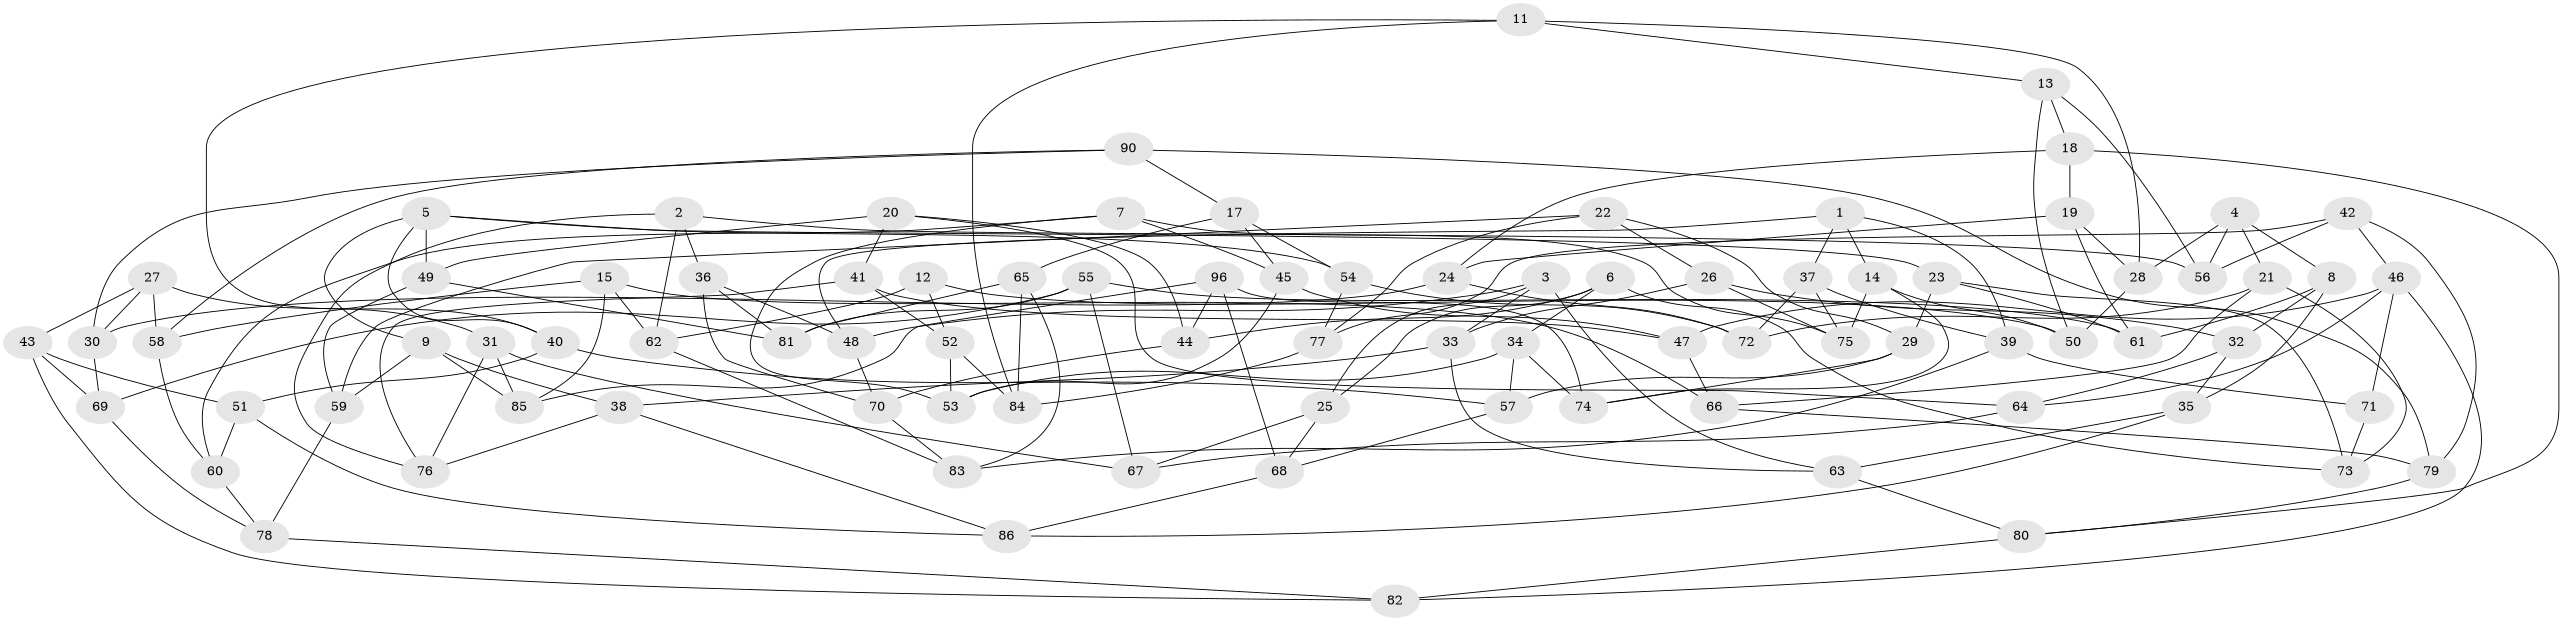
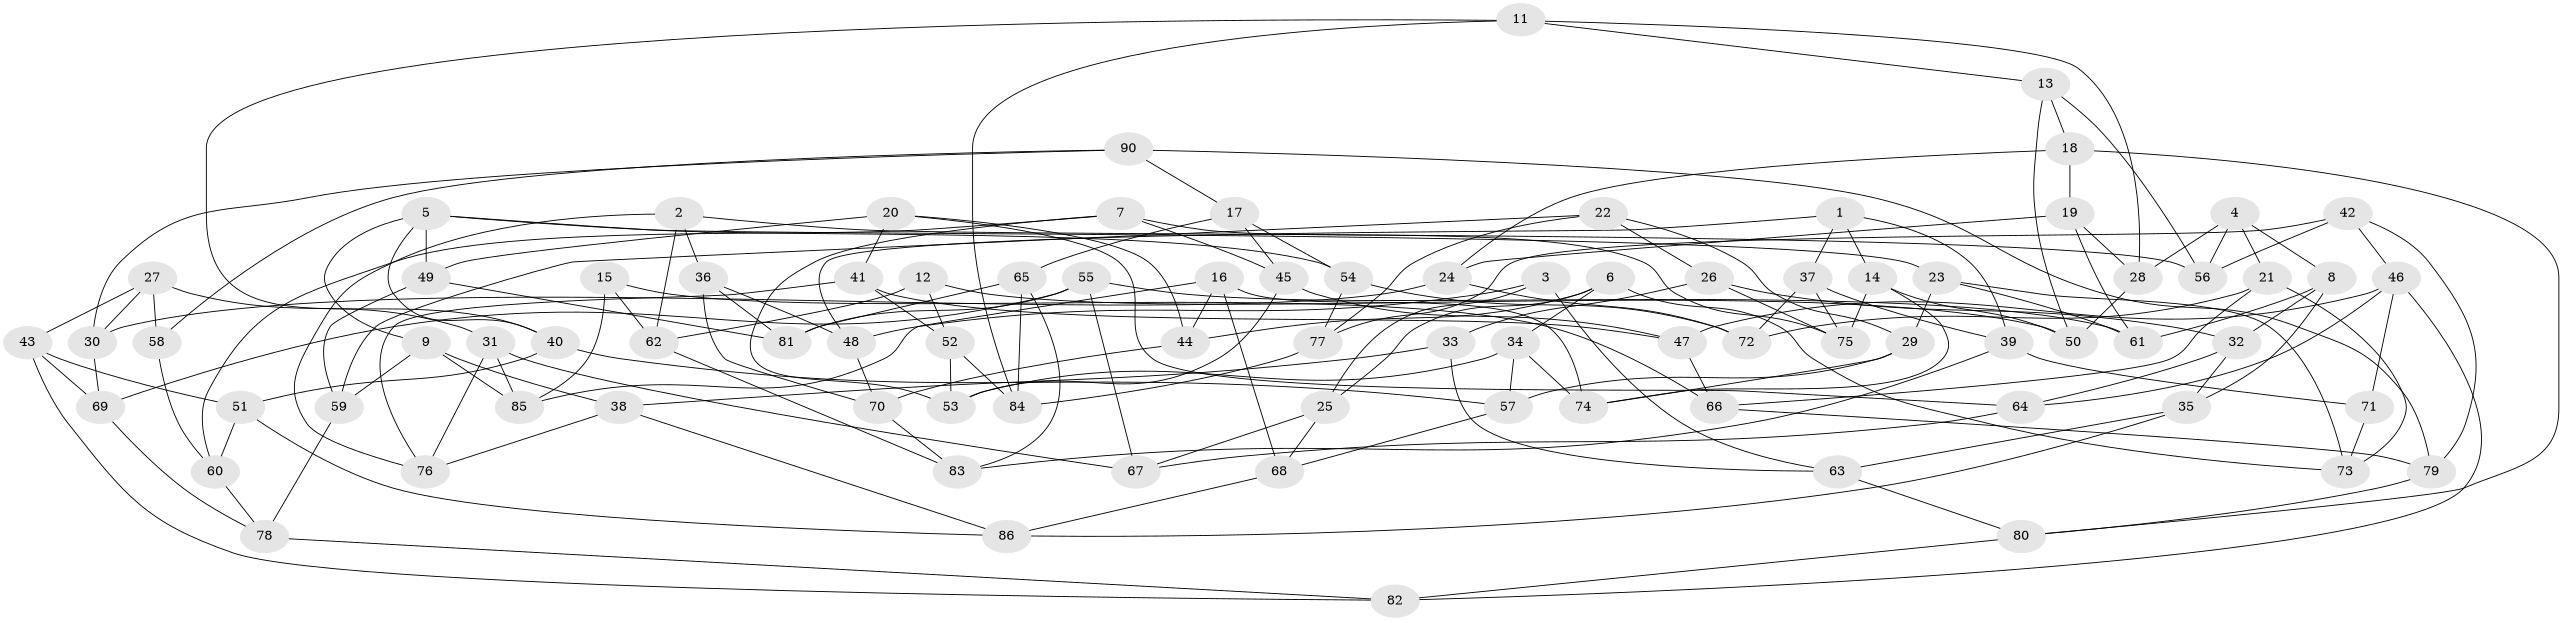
(1219, 278) -> (1219, 278)
(1498, 310) -> none
(309, 314) -> none
